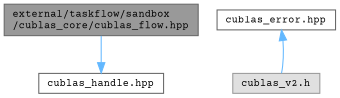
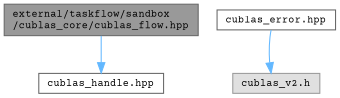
(283, 57) -> (269, 46)
